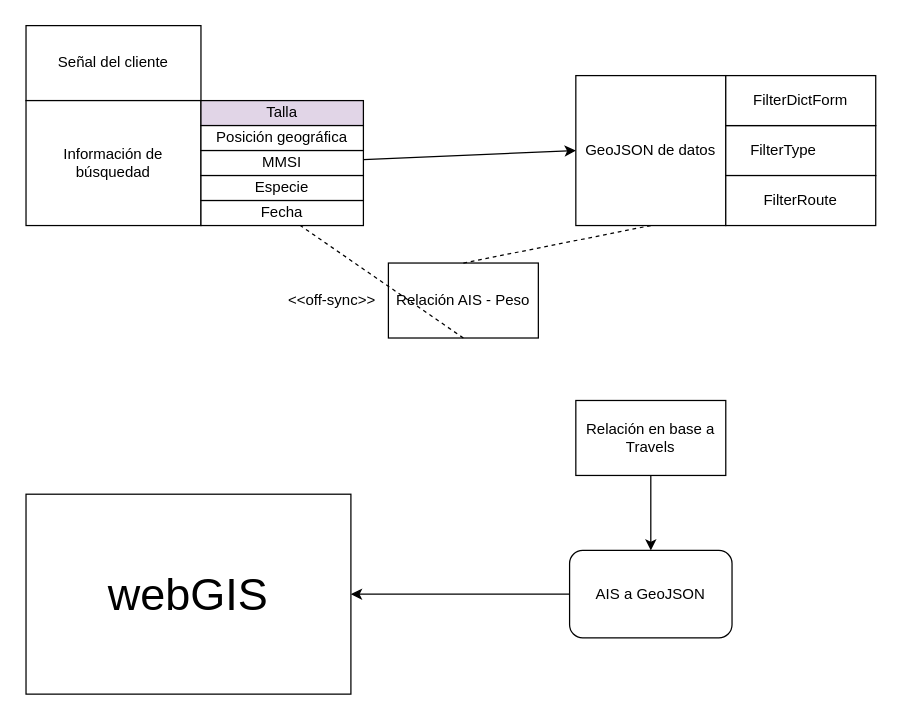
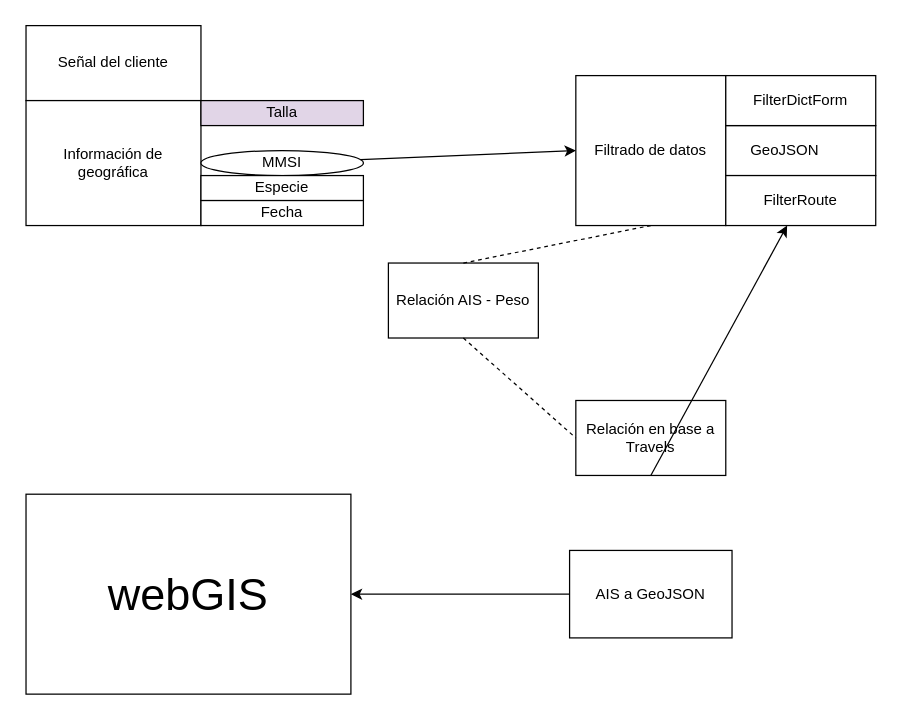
(282, 138) -> none
(651, 151) -> (651, 151)
(801, 151) -> (801, 151)
(113, 163) -> (113, 163)
(282, 163) -> (282, 163)
(382, 282) -> (518, 387)
(332, 301) -> none
(651, 509) -> (717, 354)
(651, 594) -> (651, 594)
